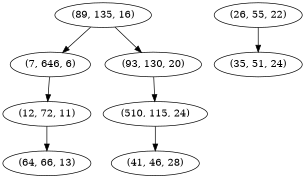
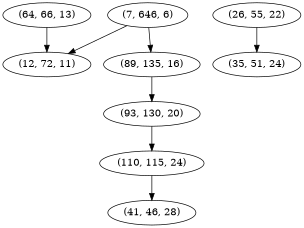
(79, 38) -> (150, 36)
(155, 114) -> (152, 163)
(47, 135) -> (47, 36)
